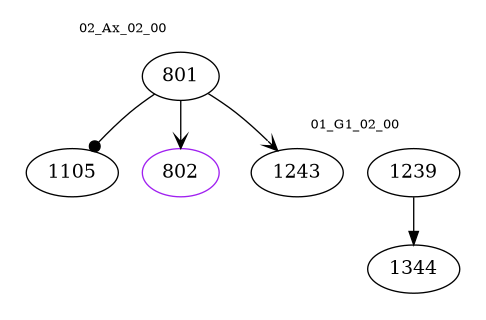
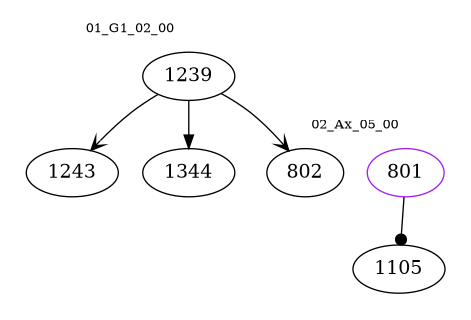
(123, 29) -> (355, 125)
(181, 76) -> (406, 173)
(181, 118) -> (264, 124)
(249, 124) -> (128, 115)
(181, 173) -> (305, 173)
